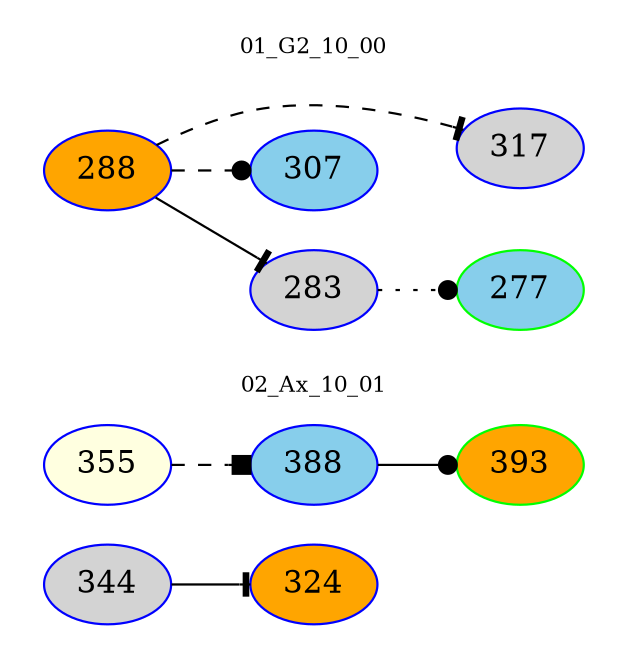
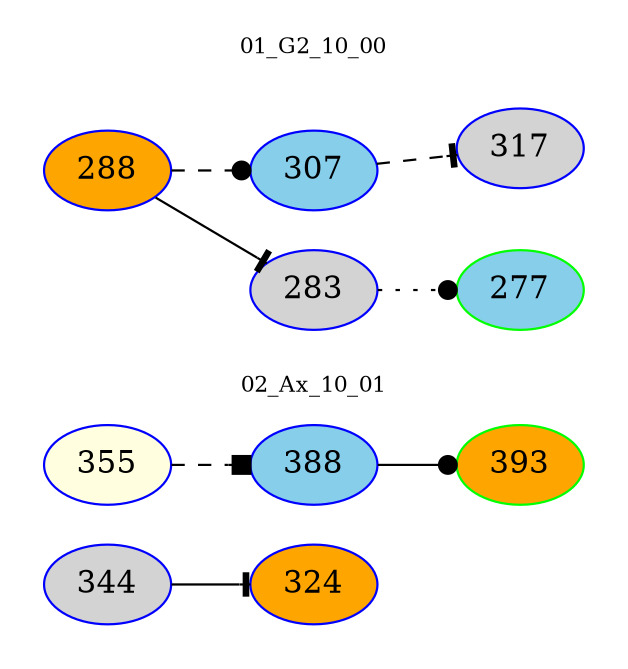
(302, 105) -> (411, 160)
